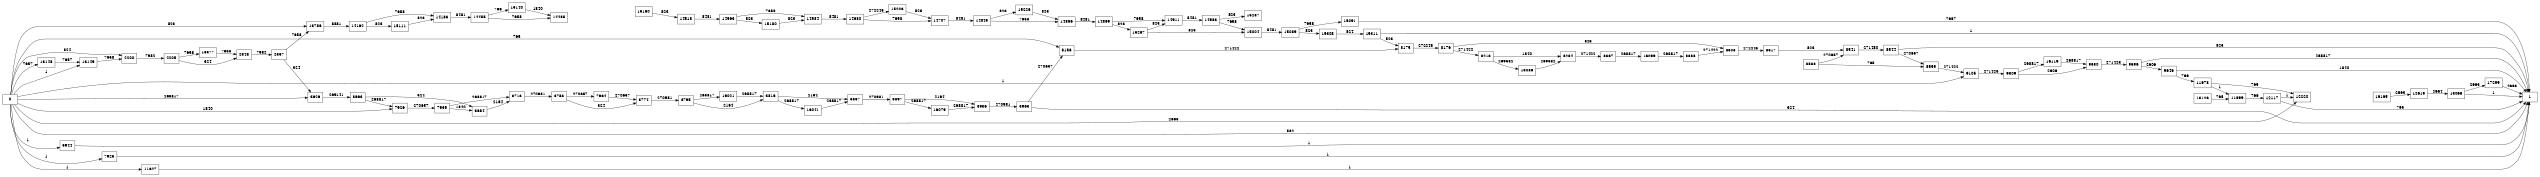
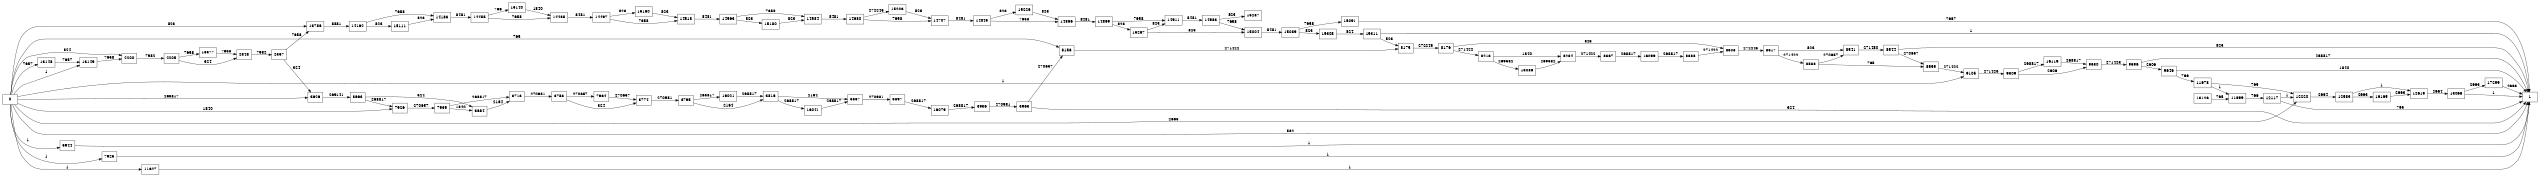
none -> (601, 17)
none -> (1789, 60)
none -> (2344, 97)
(938, 100) -> none
